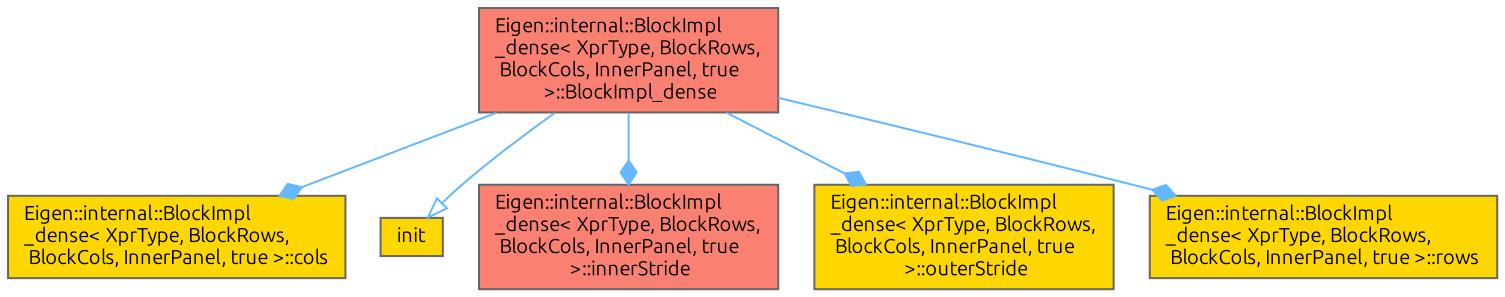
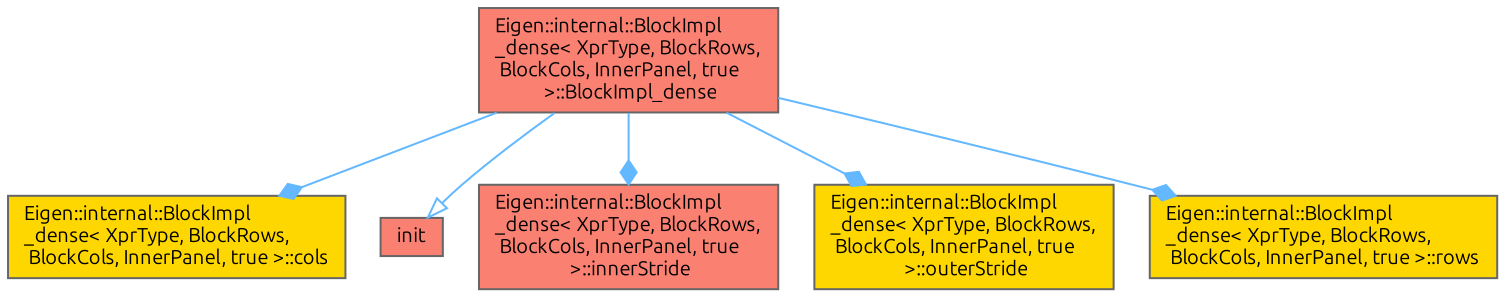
(412, 237) -> (412, 237)
